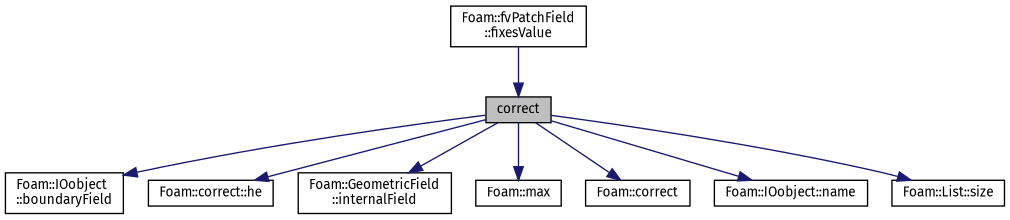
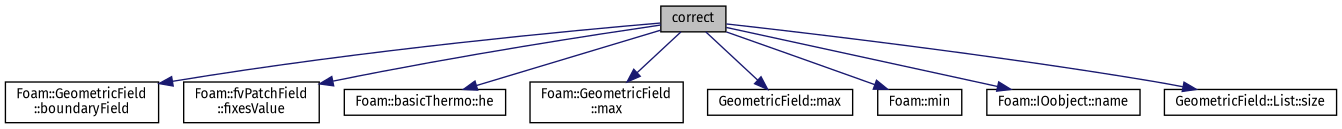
(518, 65) -> (497, 51)
(64, 193) -> (82, 102)
(211, 193) -> (425, 102)
(375, 193) -> (607, 102)
(518, 193) -> (780, 102)
(638, 193) -> (920, 102)
(948, 193) -> (1250, 102)
